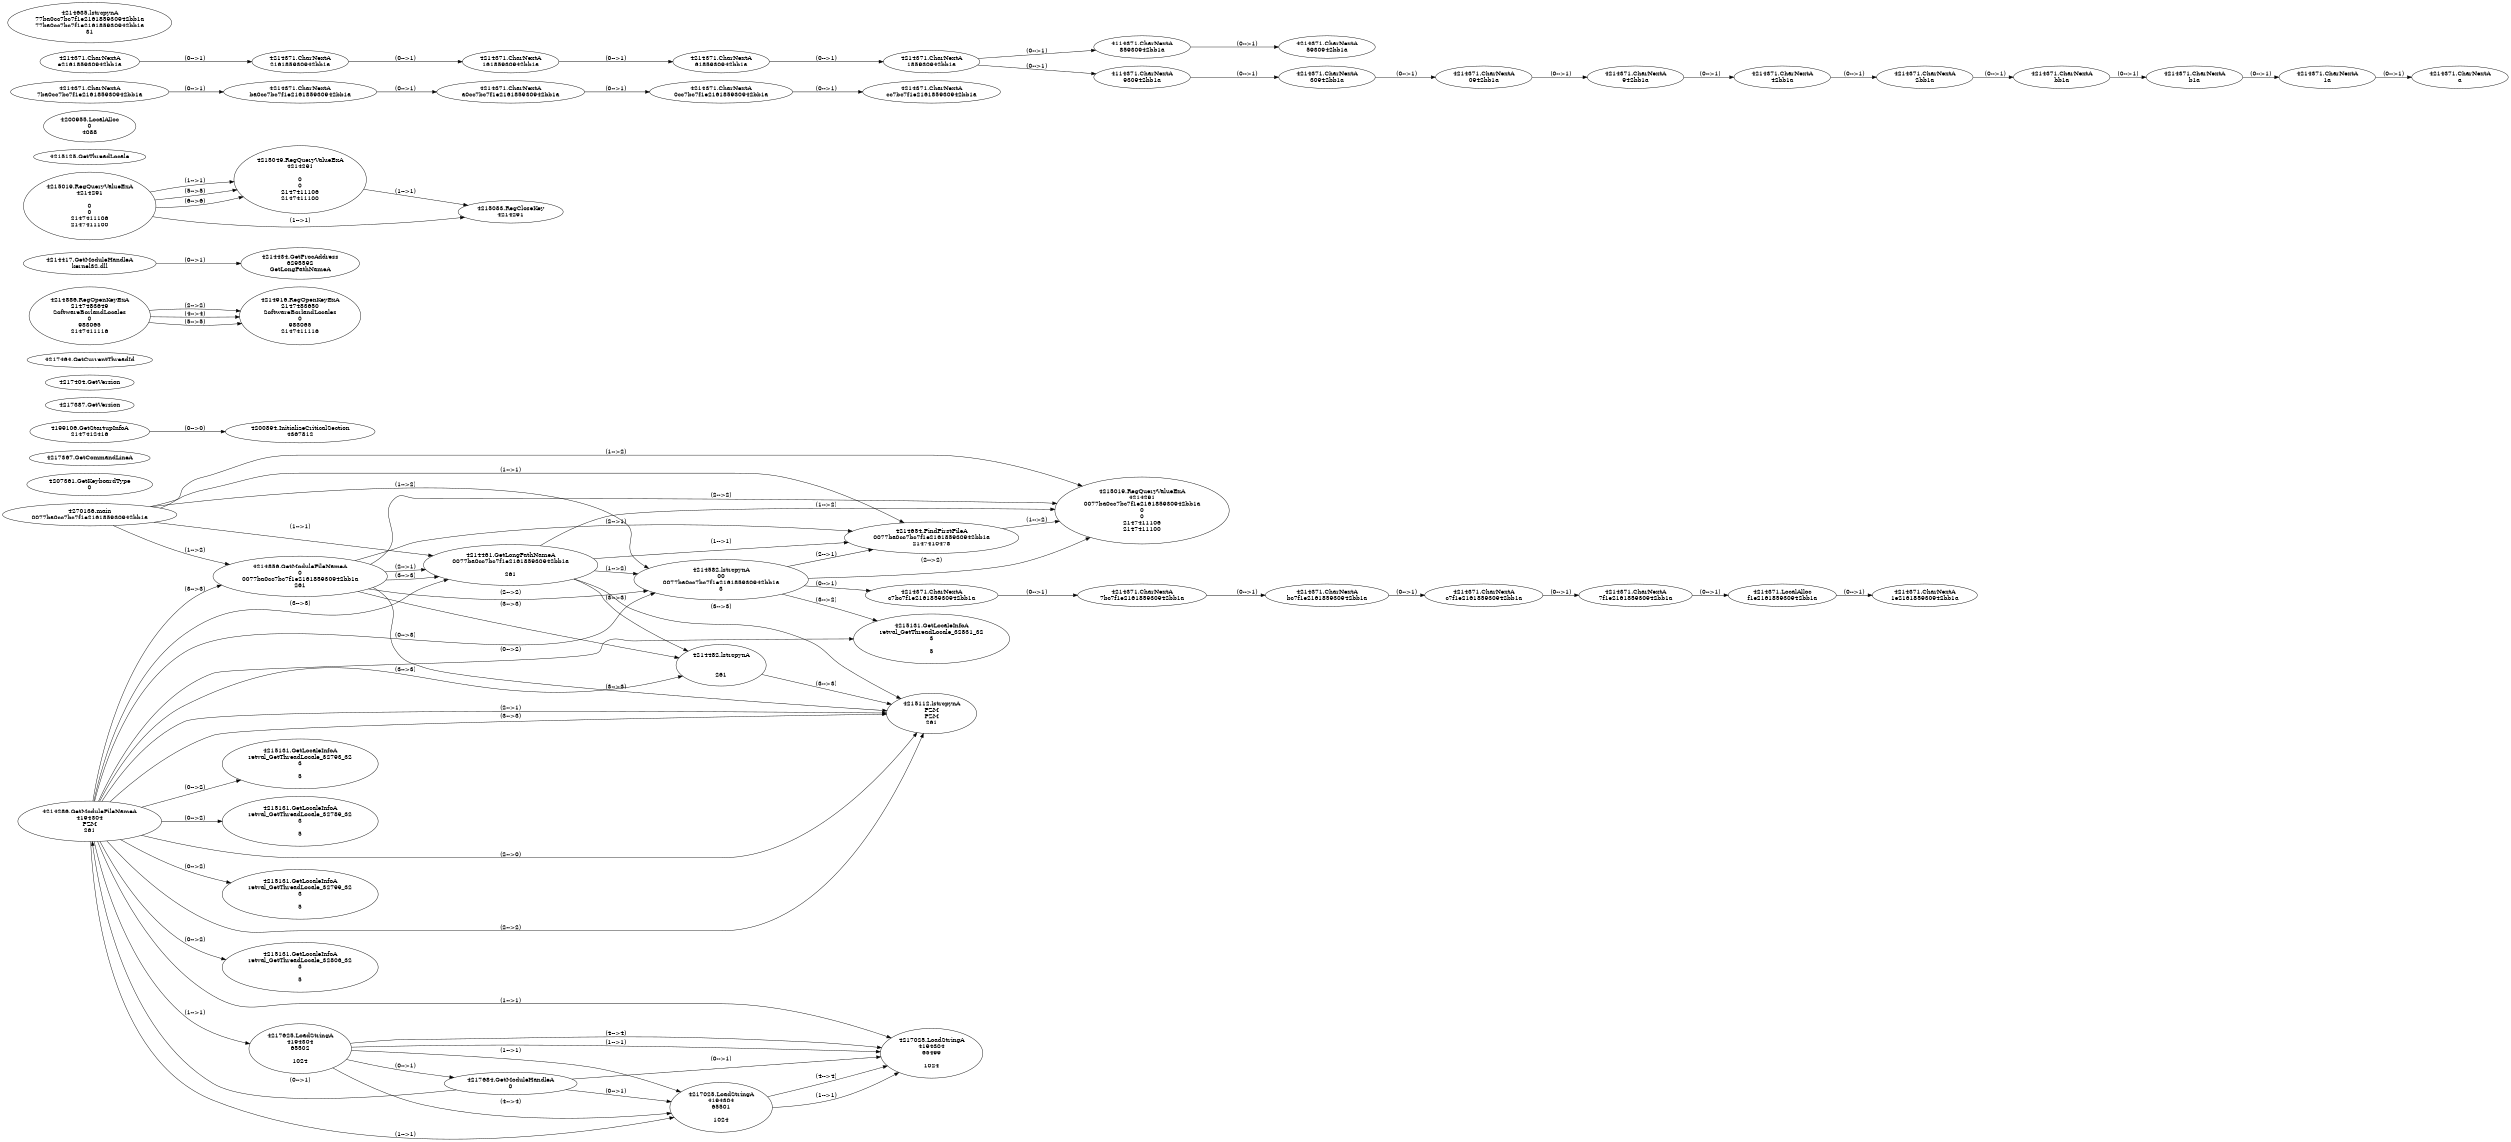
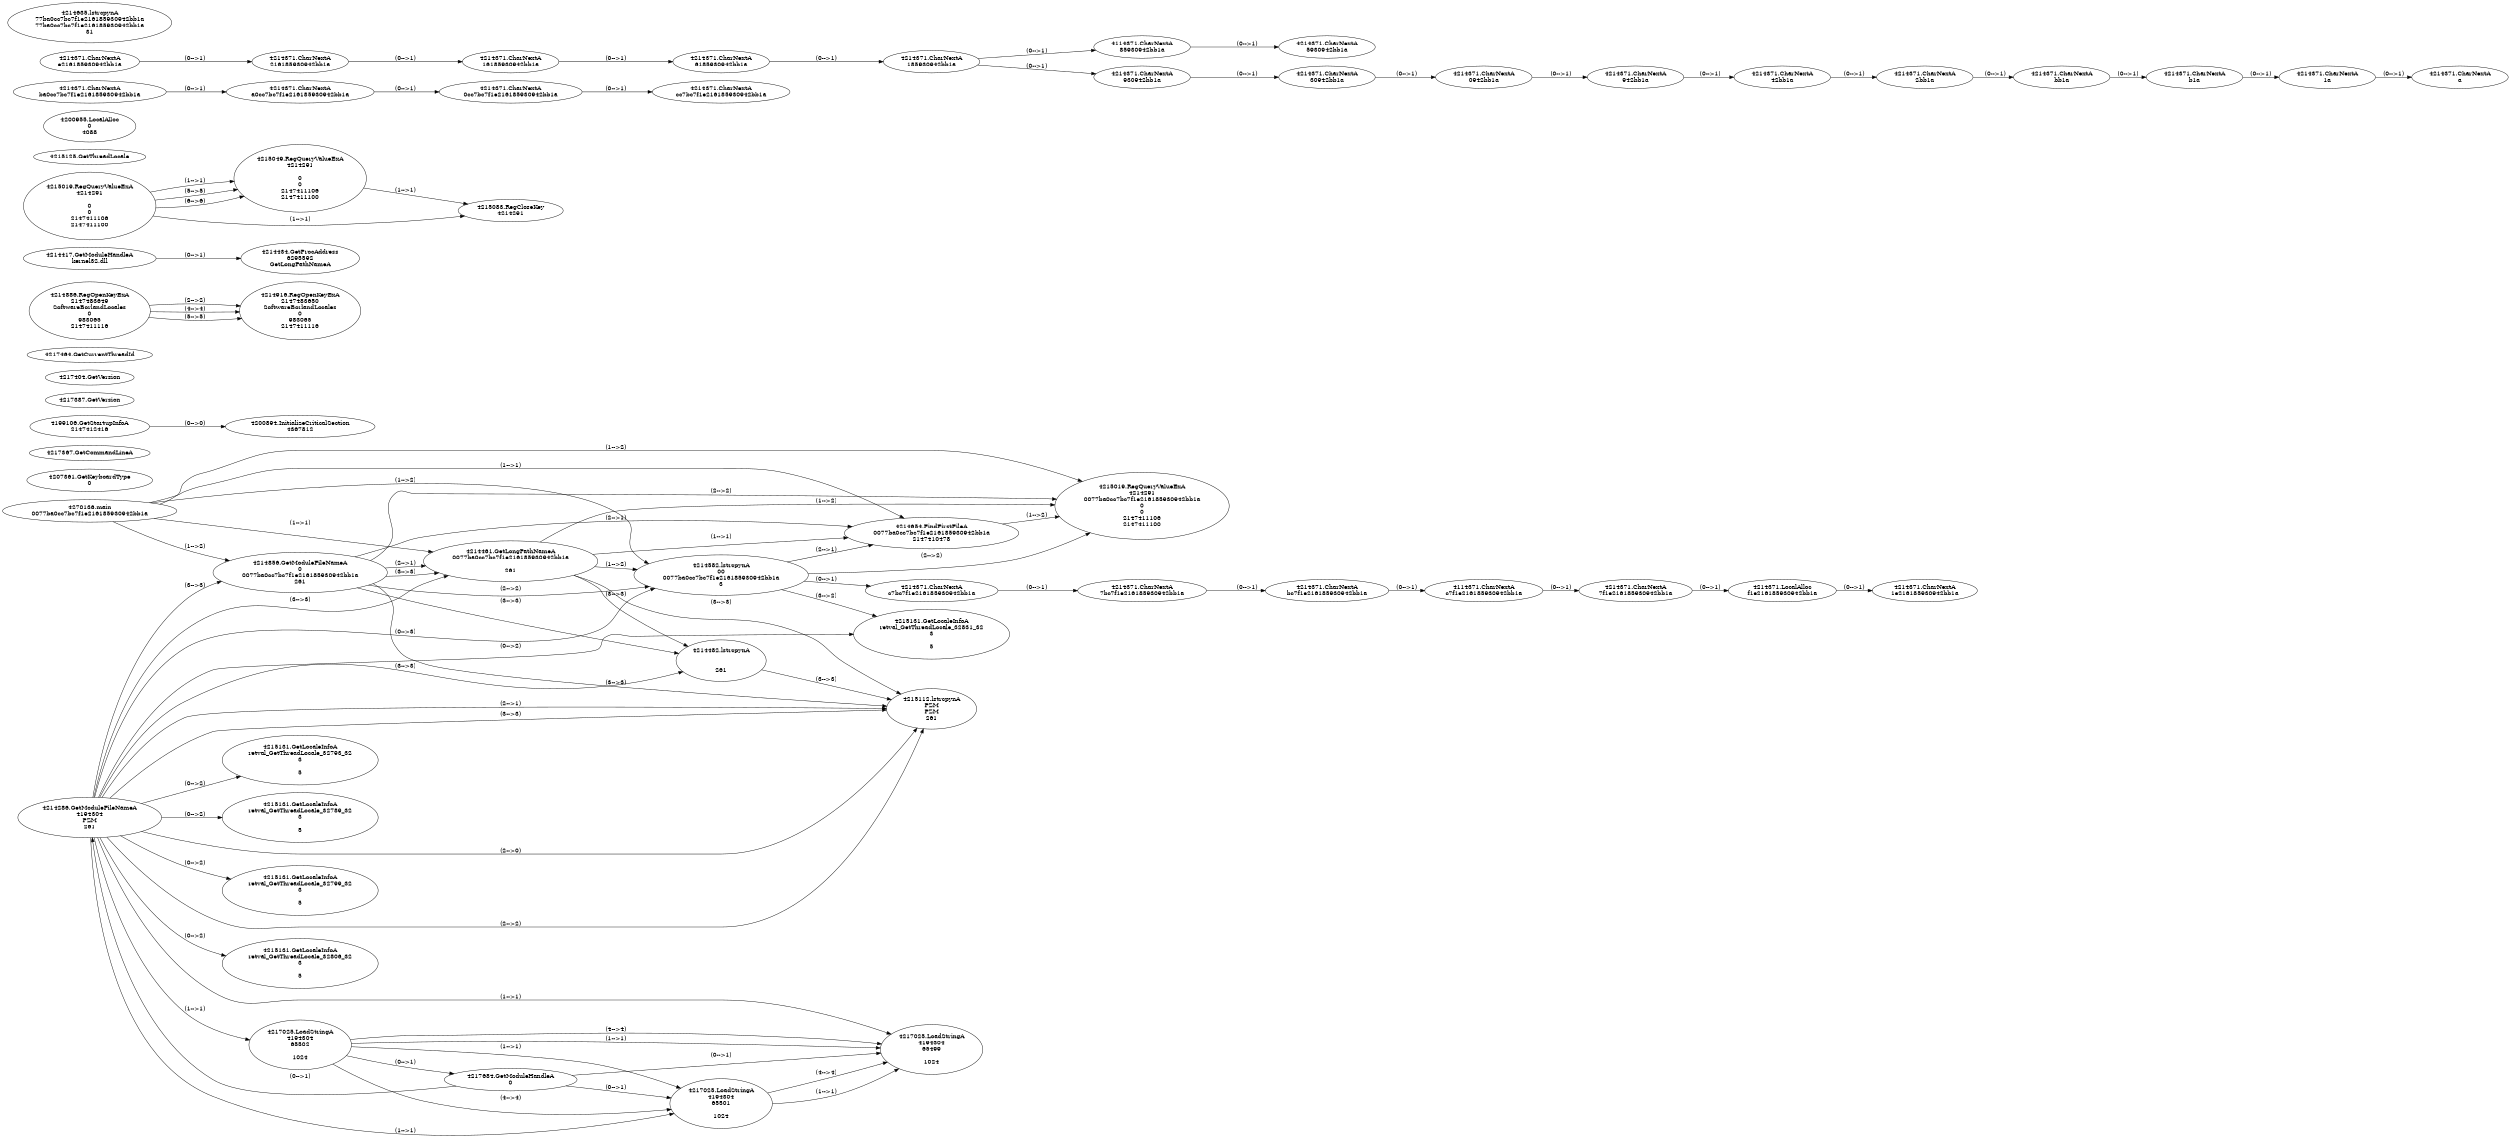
(1142, 77) -> (1142, 77)
(90, 92) -> none
(1484, 595) -> (1484, 591)
(300, 1049) -> (300, 1045)
